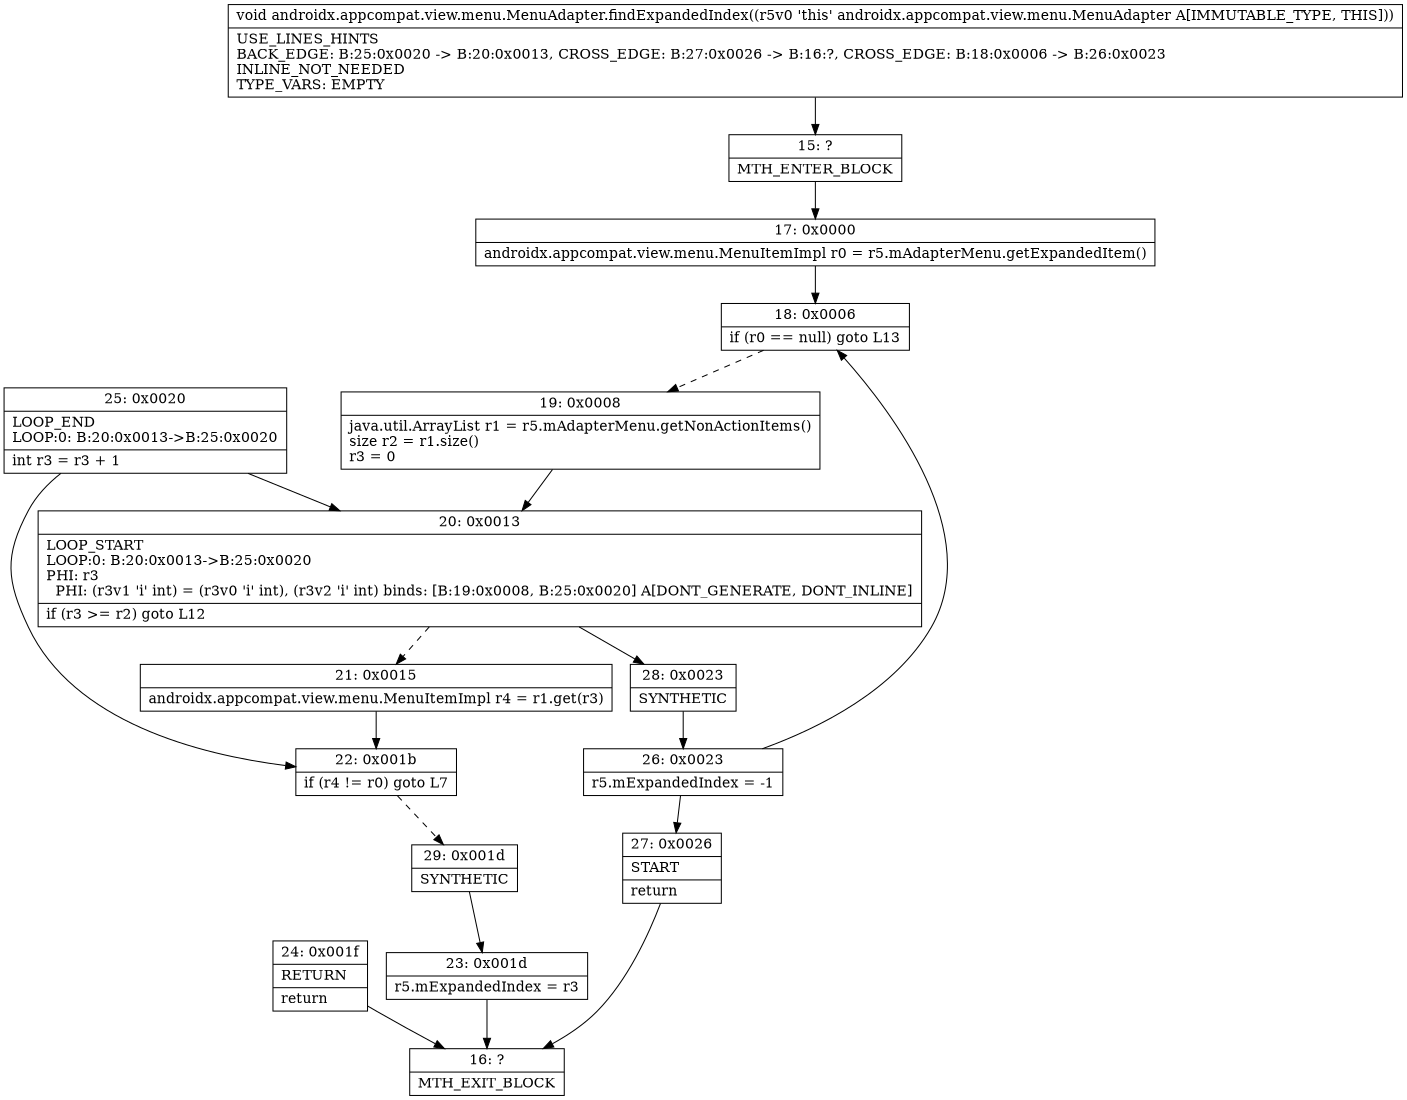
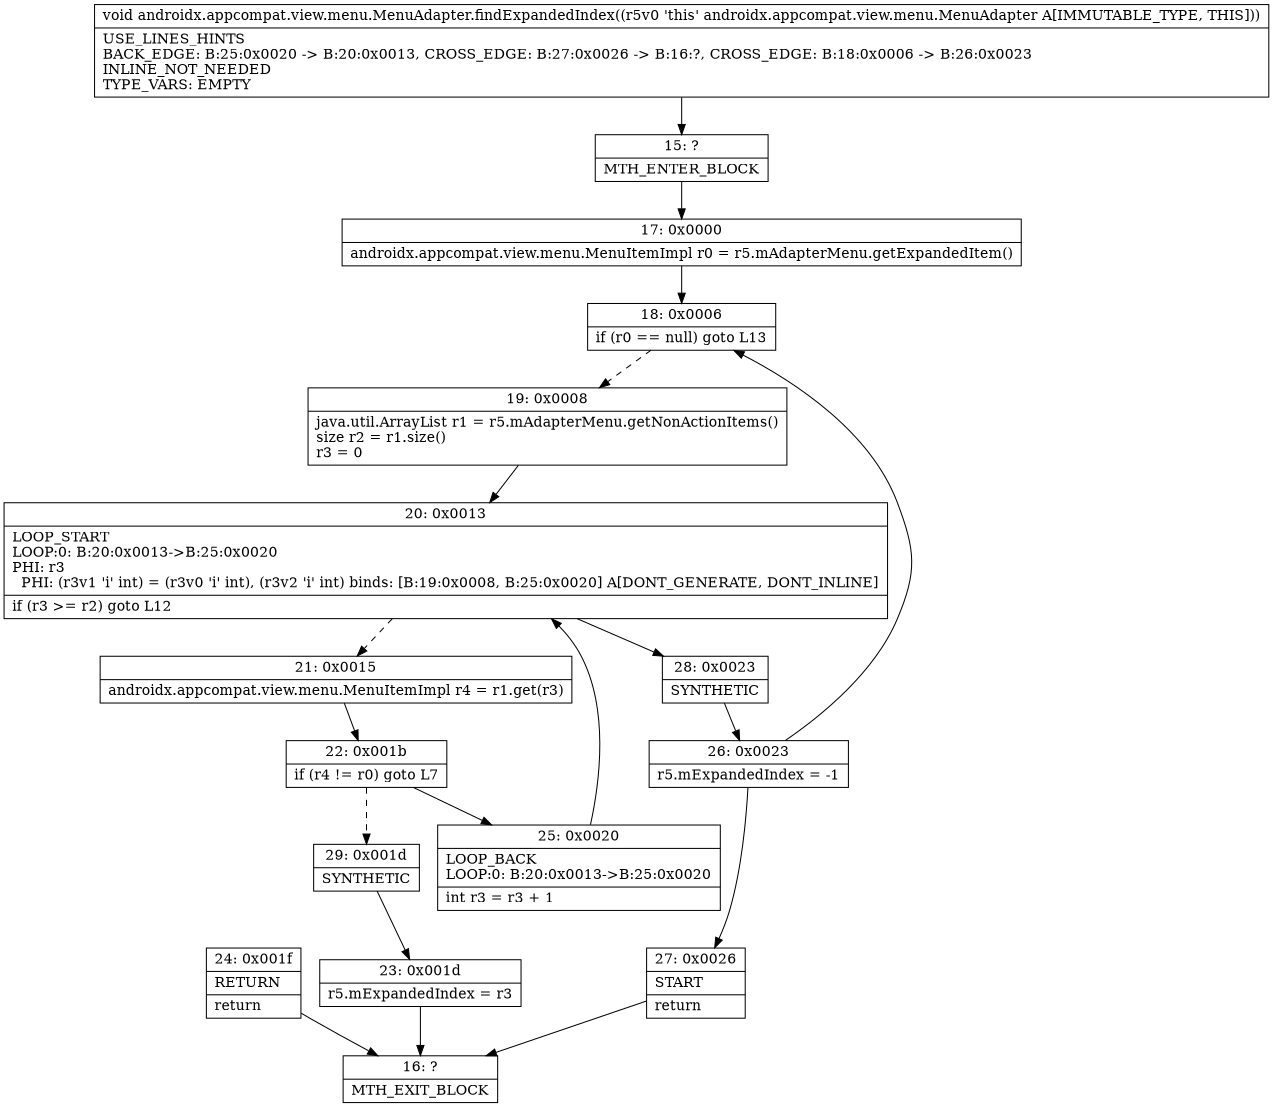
(54, 422) -> (492, 860)
(68, 679) -> (448, 804)
